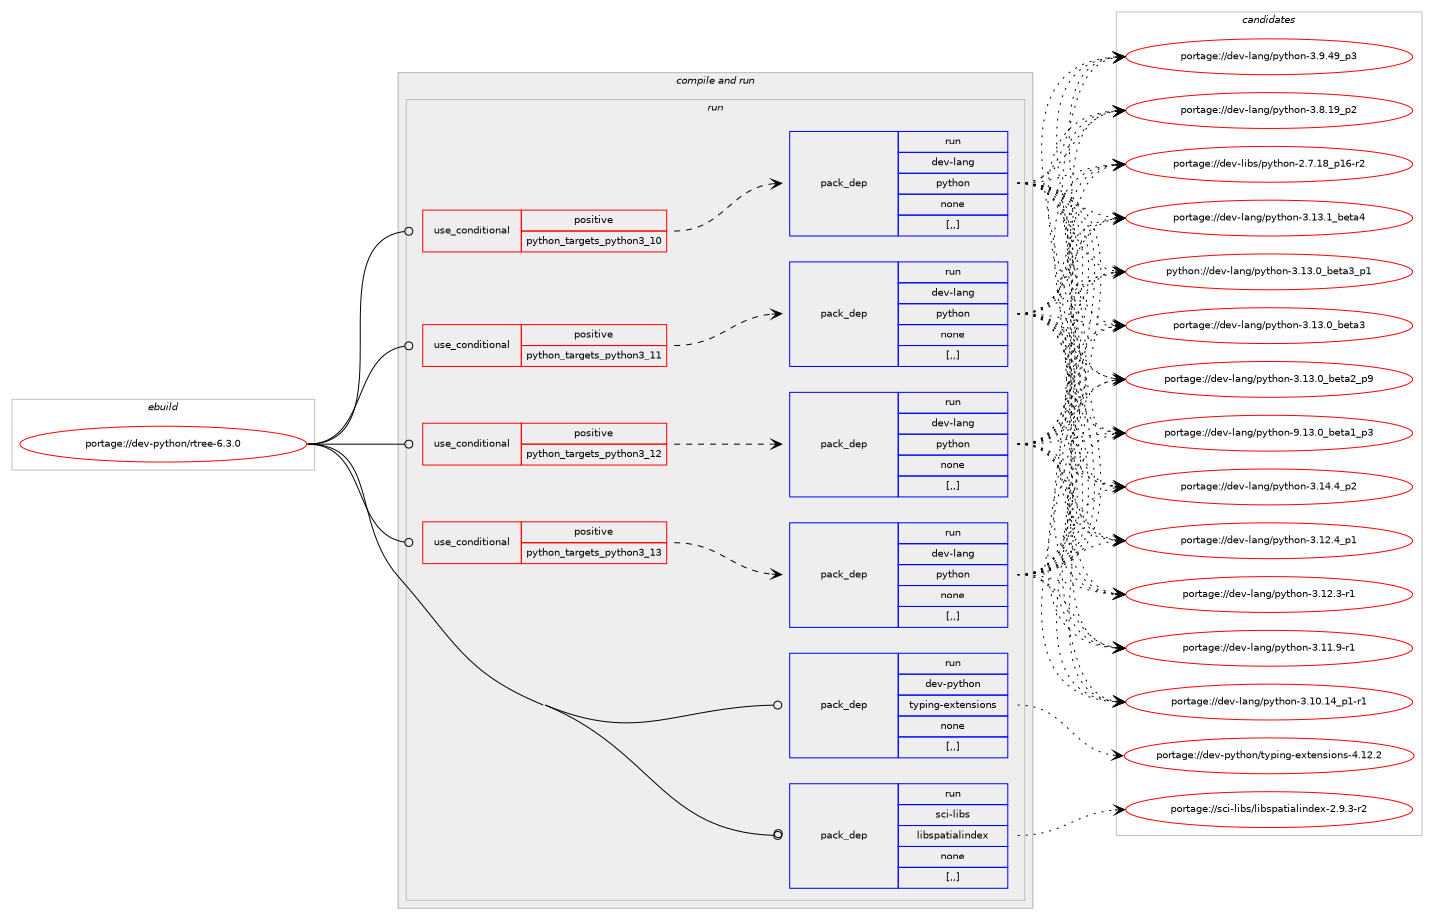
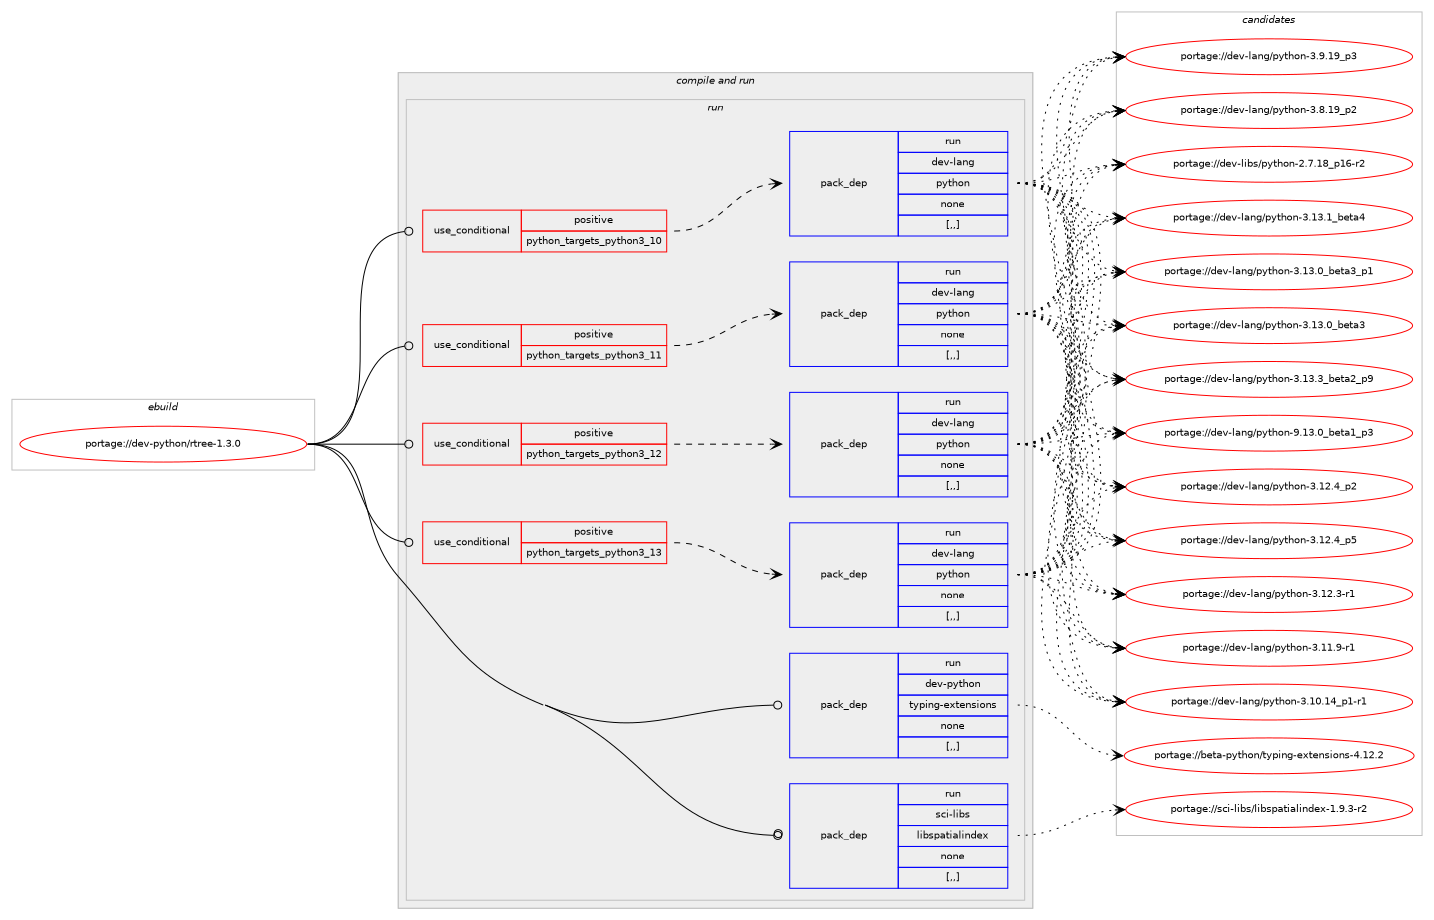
(1269, 57) -> (1269, 57)
(1269, 272) -> (1269, 272)
(1269, 379) -> (1269, 379)
(163, 444) -> (163, 444)
(1269, 487) -> (1269, 487)
(1269, 541) -> (1269, 541)
(1269, 756) -> (1269, 756)
(1269, 810) -> (1269, 810)
